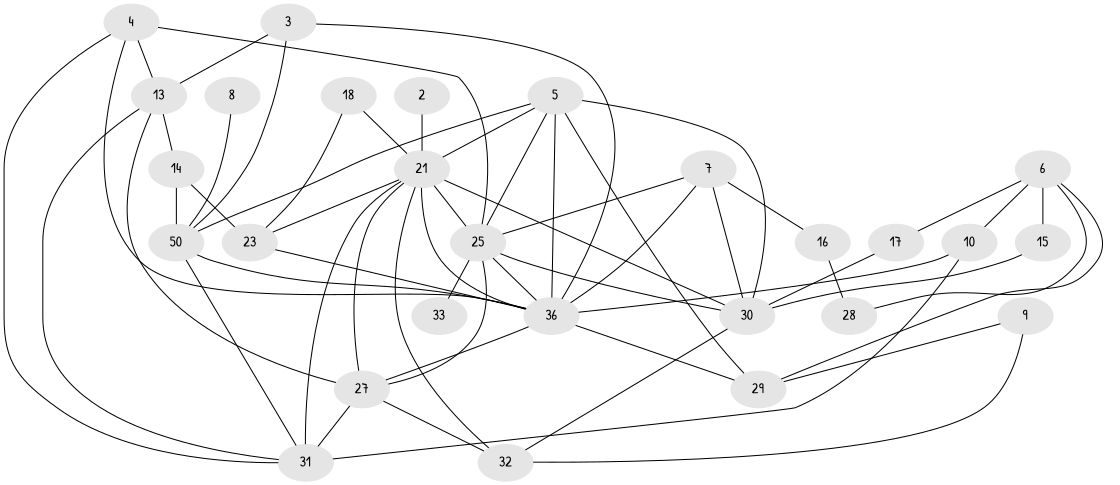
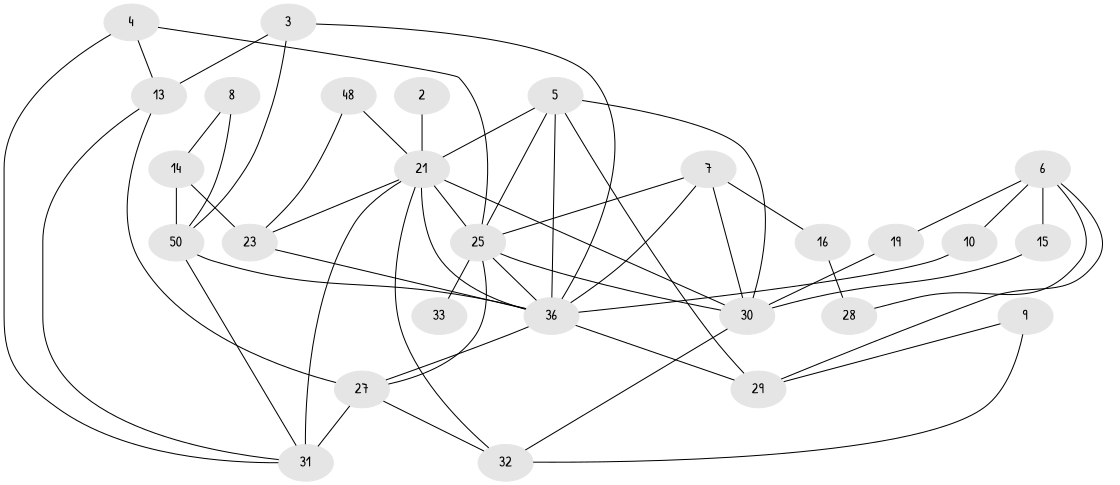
(349, 96) -> (349, 96)
(168, 132) -> (204, 133)
(362, 160) -> none
(896, 243) -> (896, 243)
(359, 260) -> none
(215, 289) -> none
(675, 422) -> none
